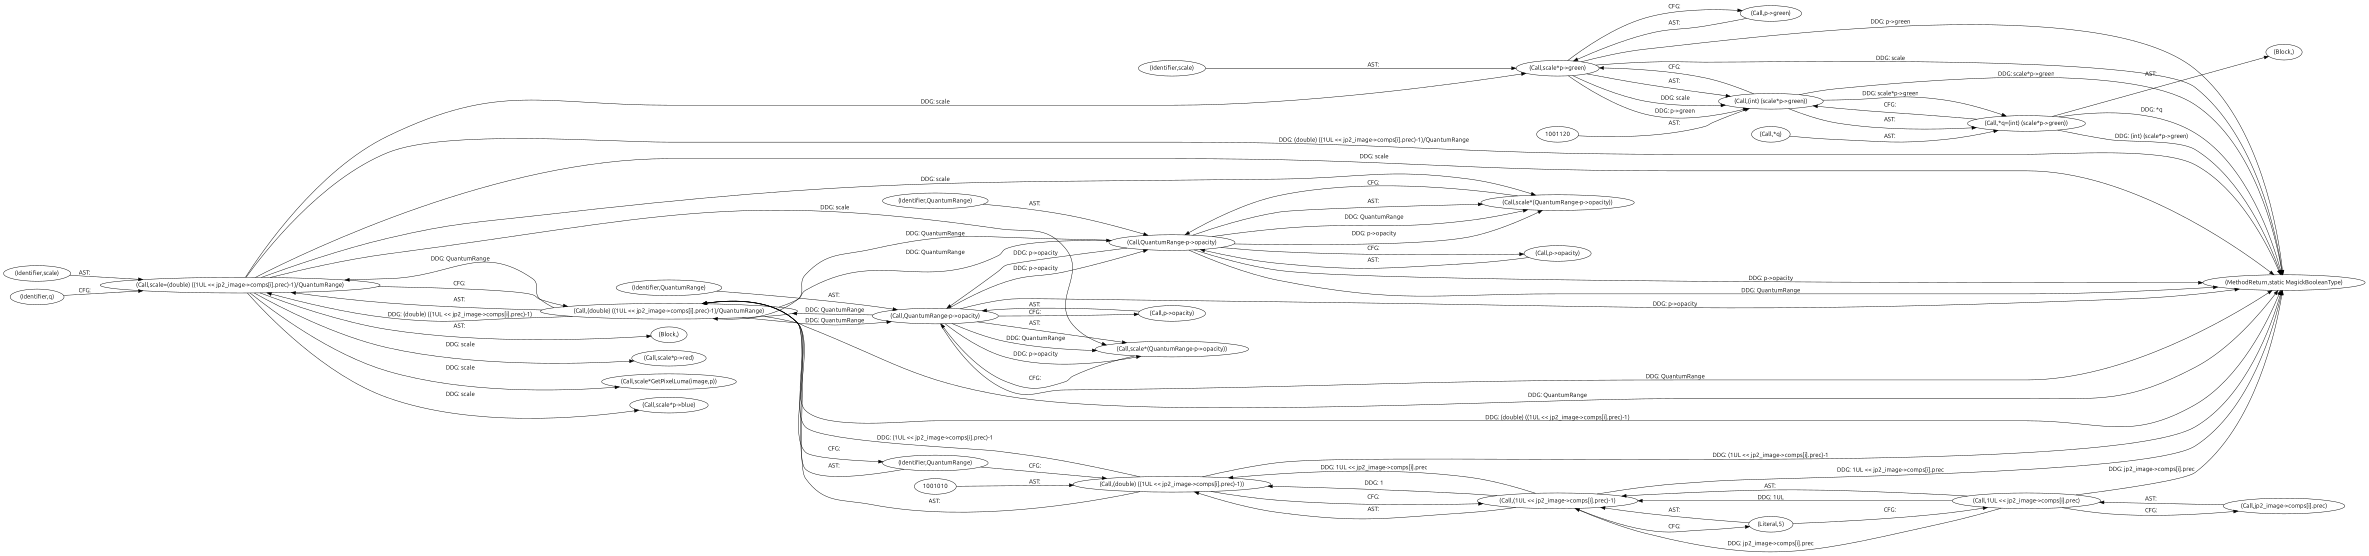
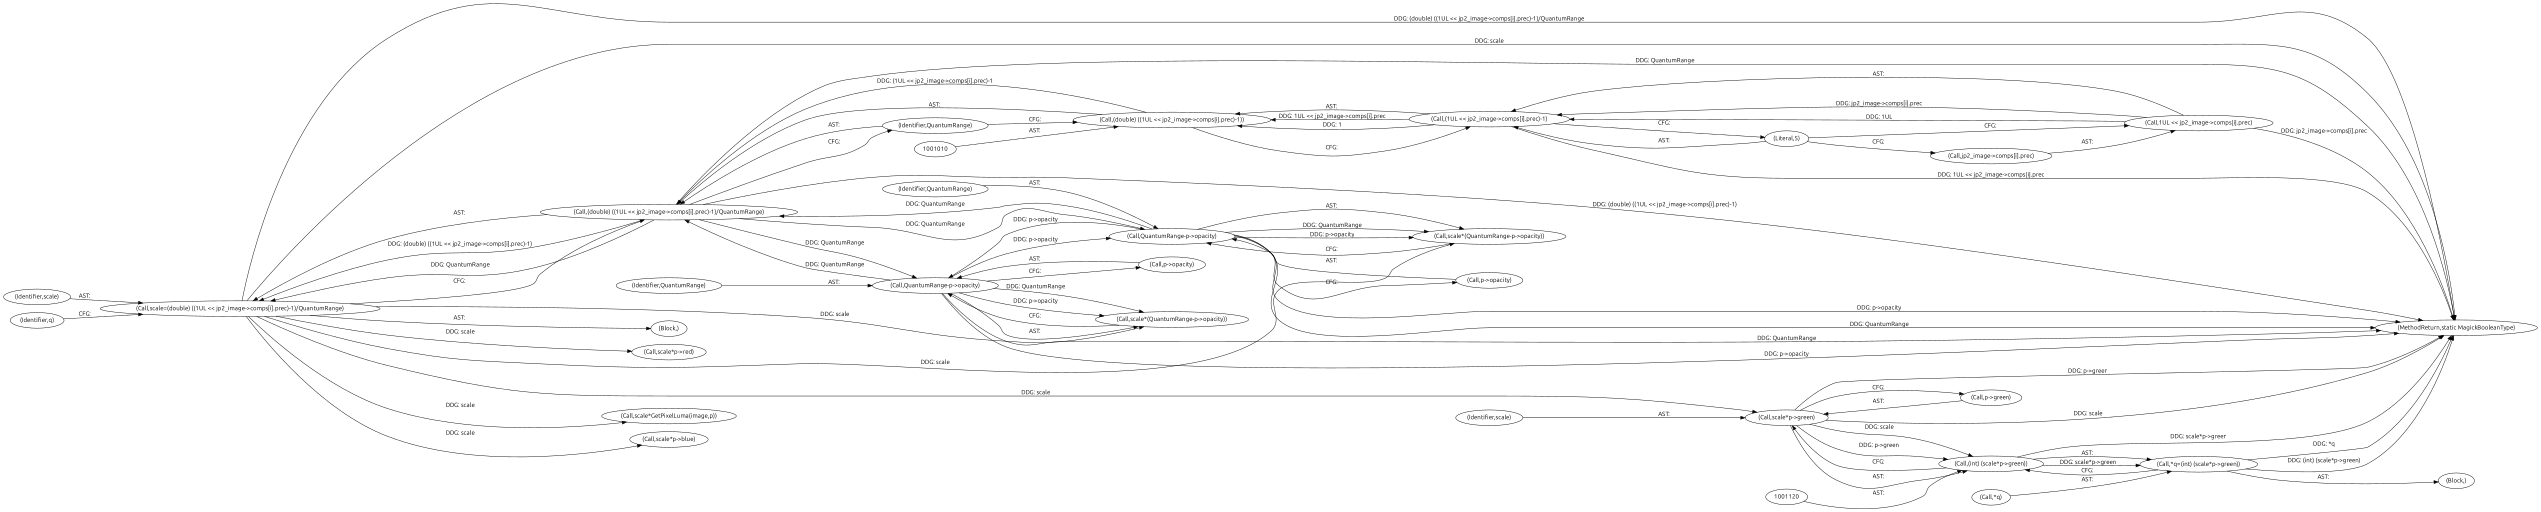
(1780, 459) -> none
(2148, 515) -> (1869, 148)
